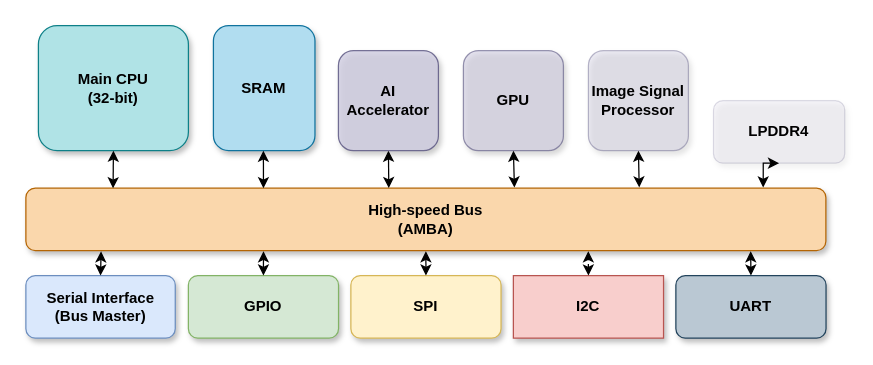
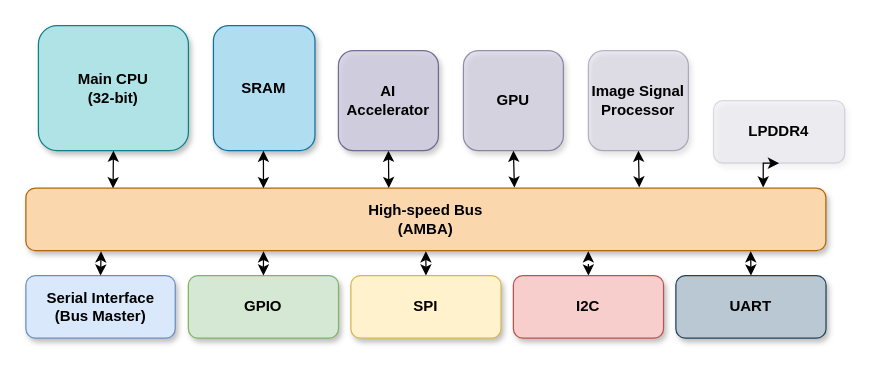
(588, 307) -> (588, 307)
